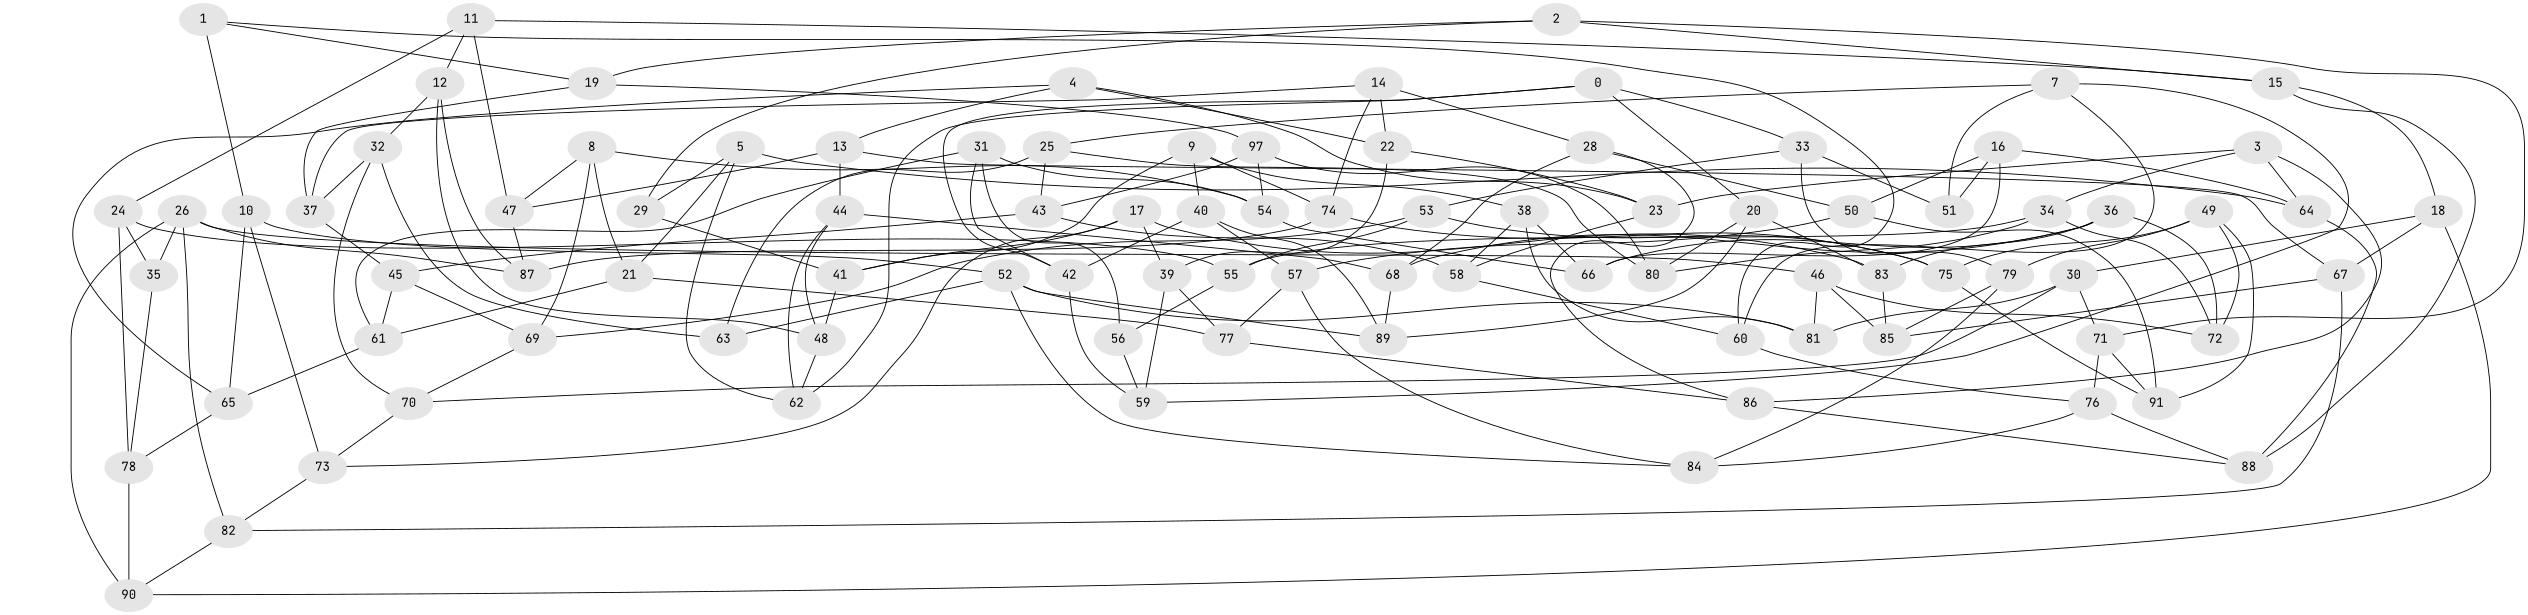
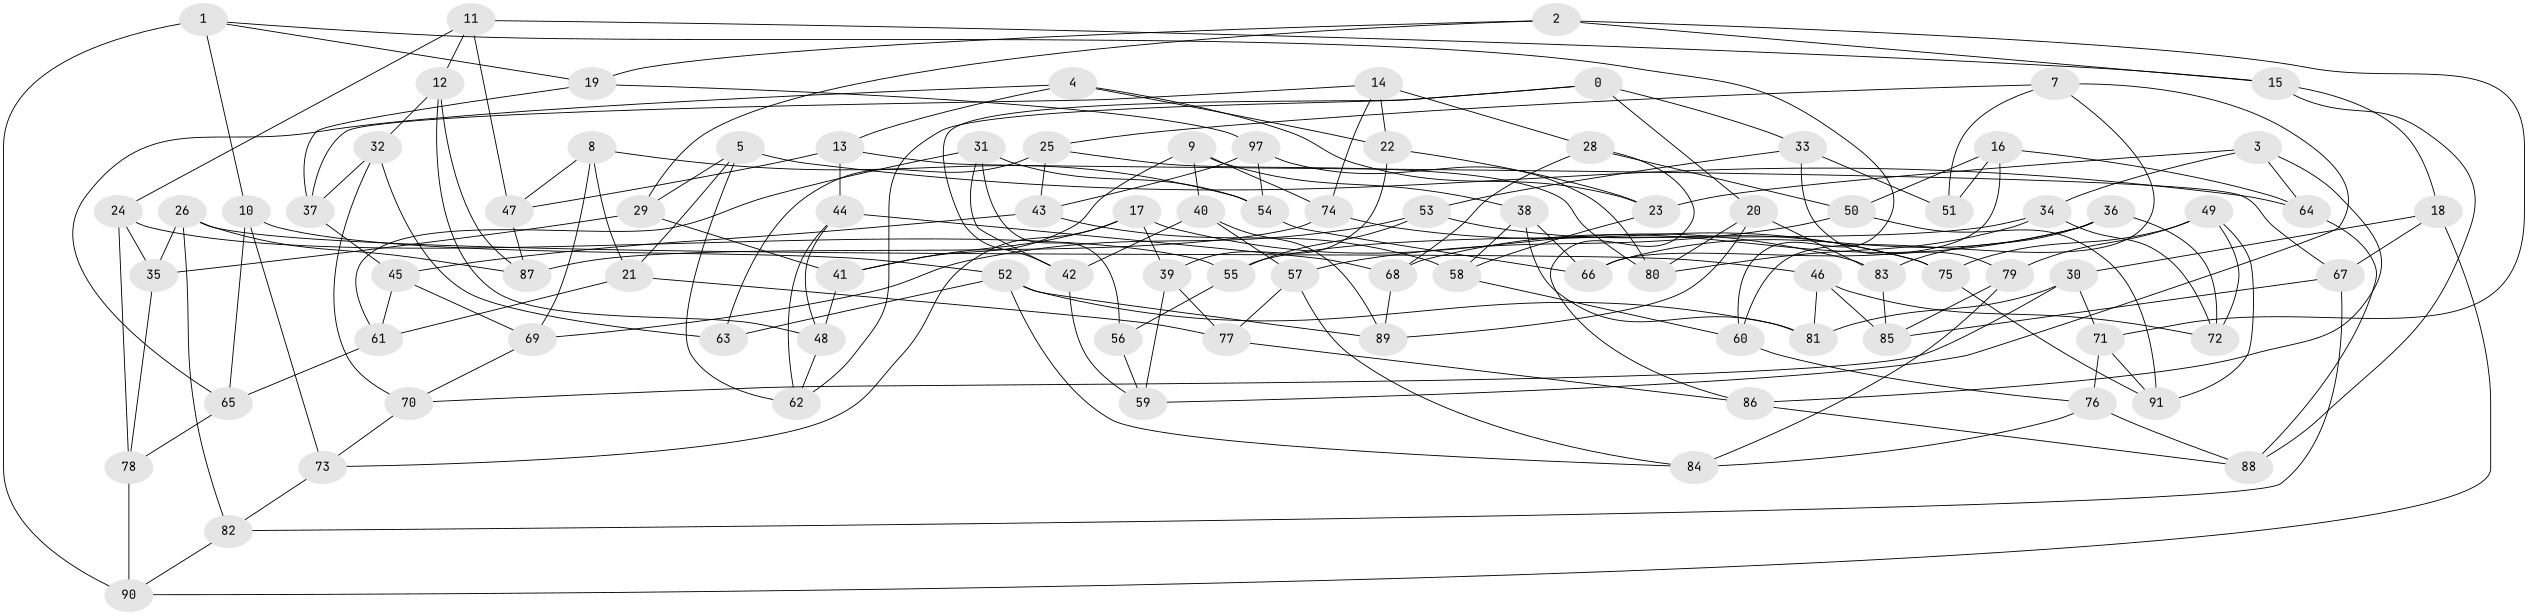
none -> (464, 238)
(71, 388) -> (4, 275)
